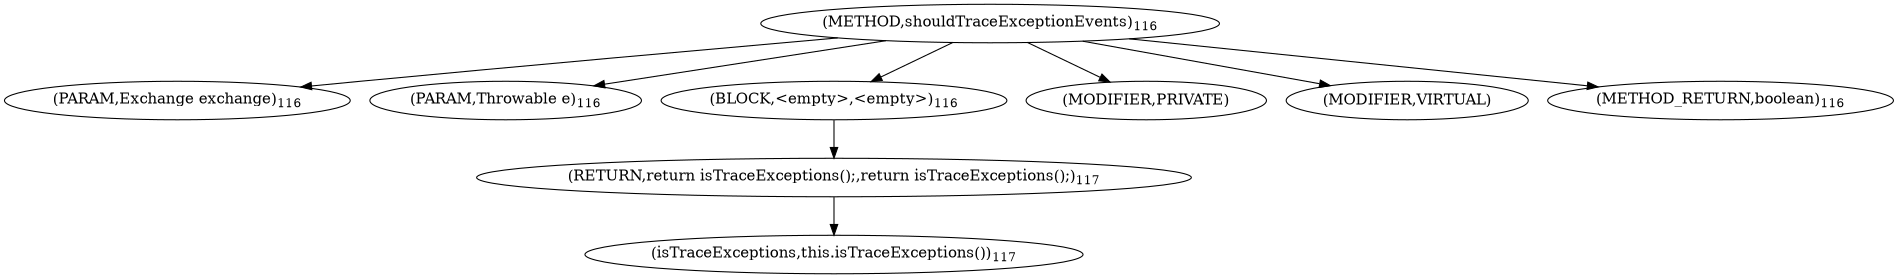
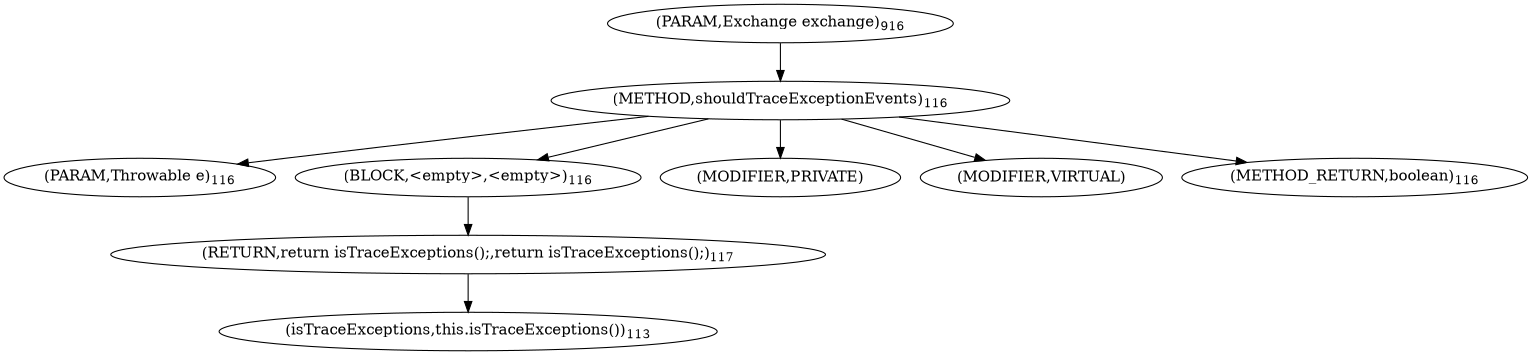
(575, 61) -> (780, 57)
(290, 99) -> (893, 22)
(1005, 253) -> (639, 330)
